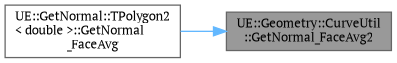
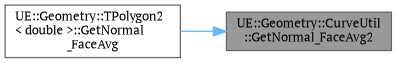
(93, 31) -> (93, 31)
